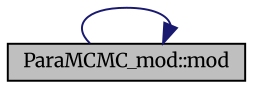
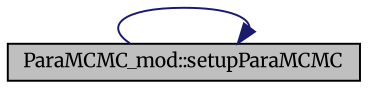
(126, 62) -> (184, 62)
